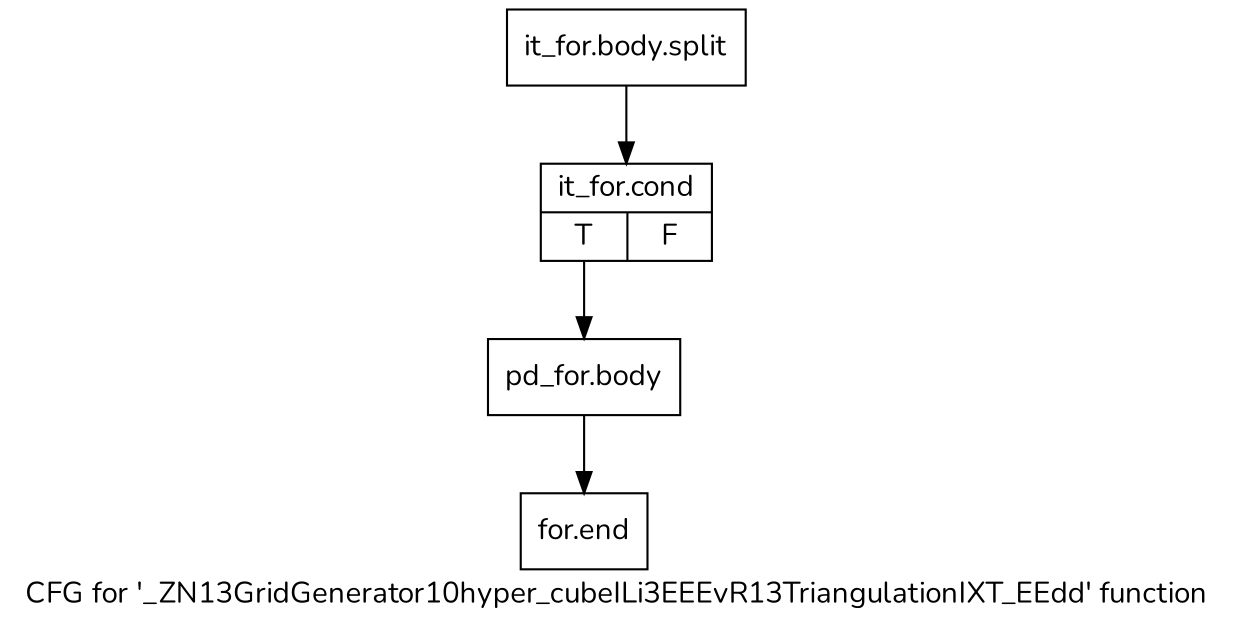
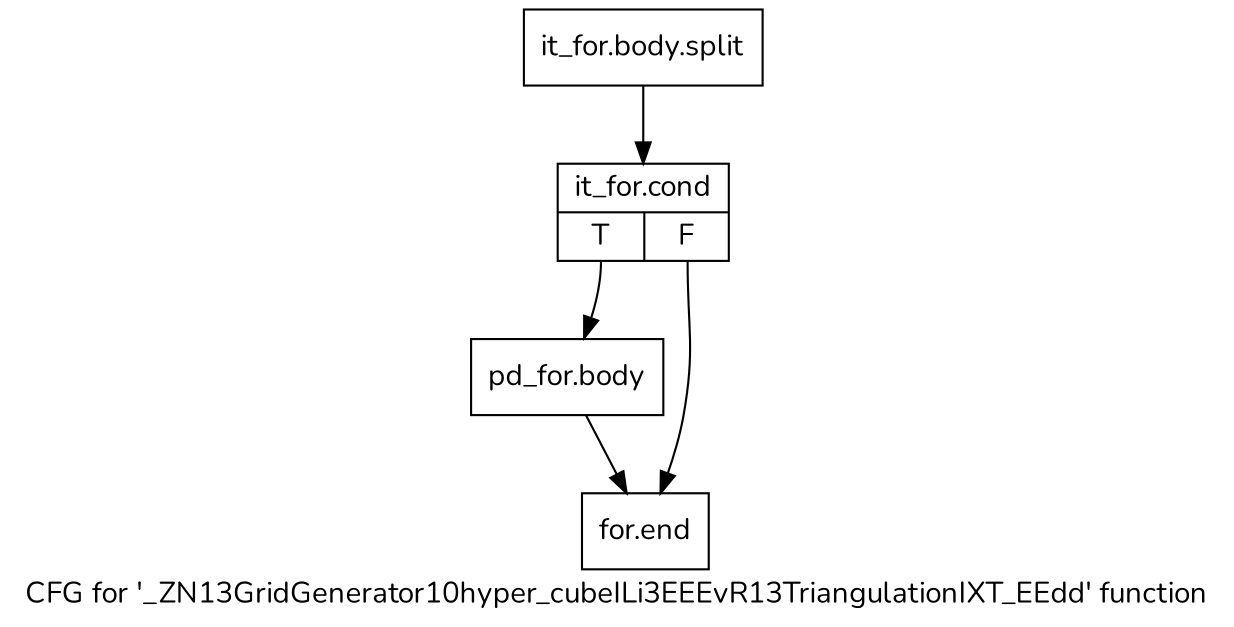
none -> (689, 369)
